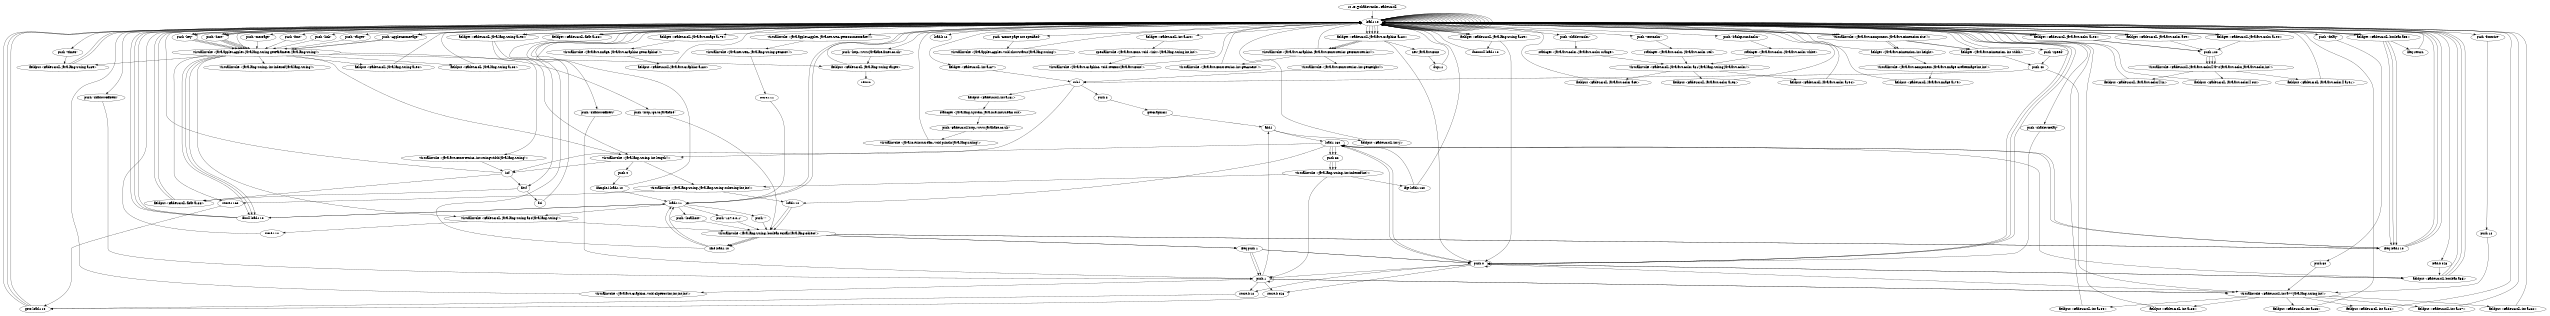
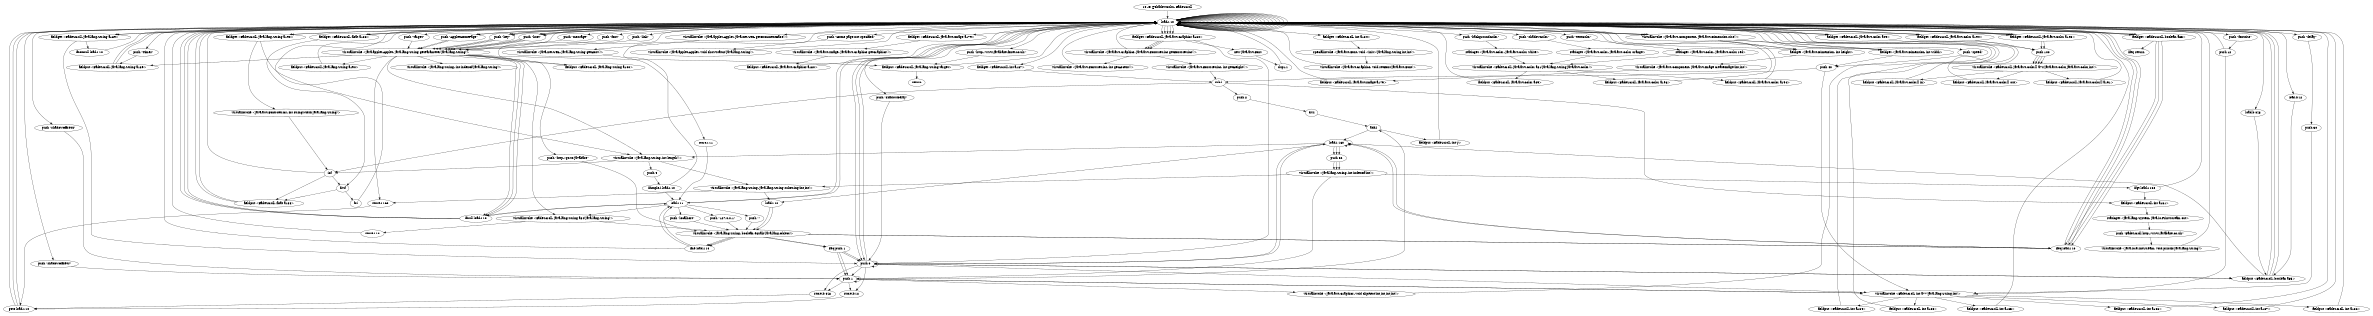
(1912, 24) -> (1706, 23)
(1157, 113) -> (1312, 113)
(1388, 150) -> (2145, 195)
none -> (2291, 190)
